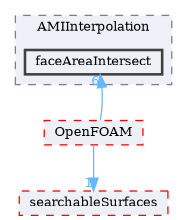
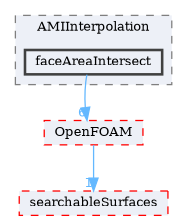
(102, 104) -> (85, 93)
